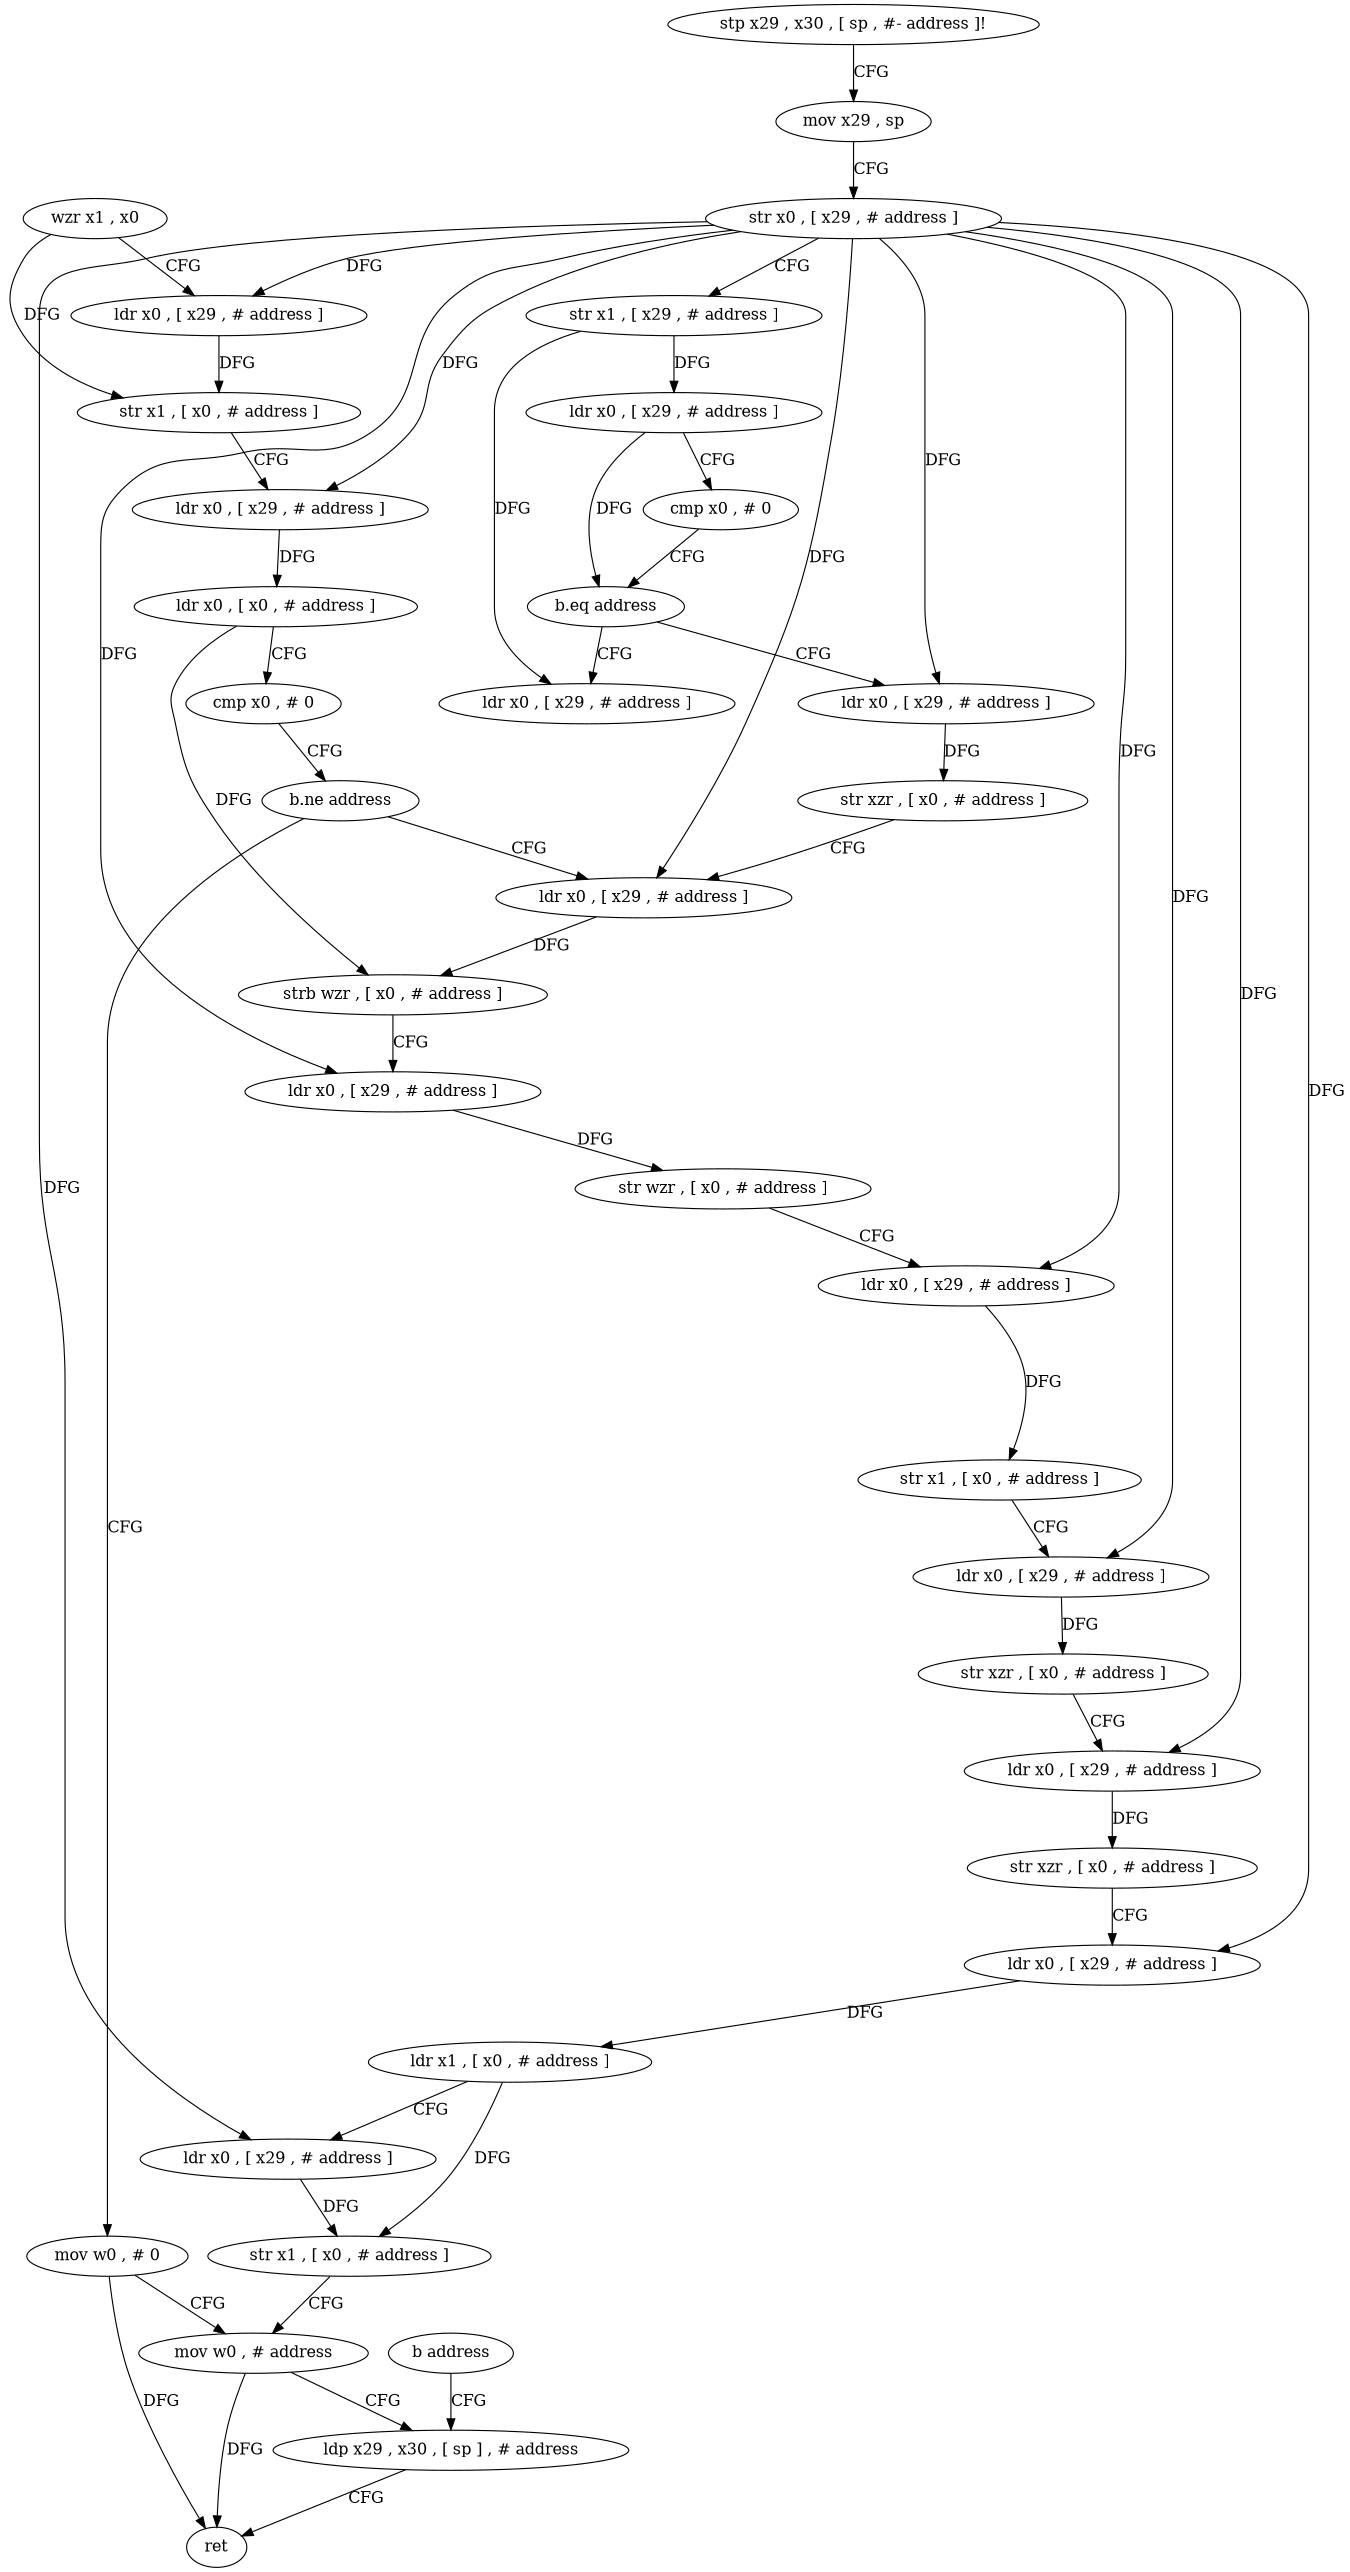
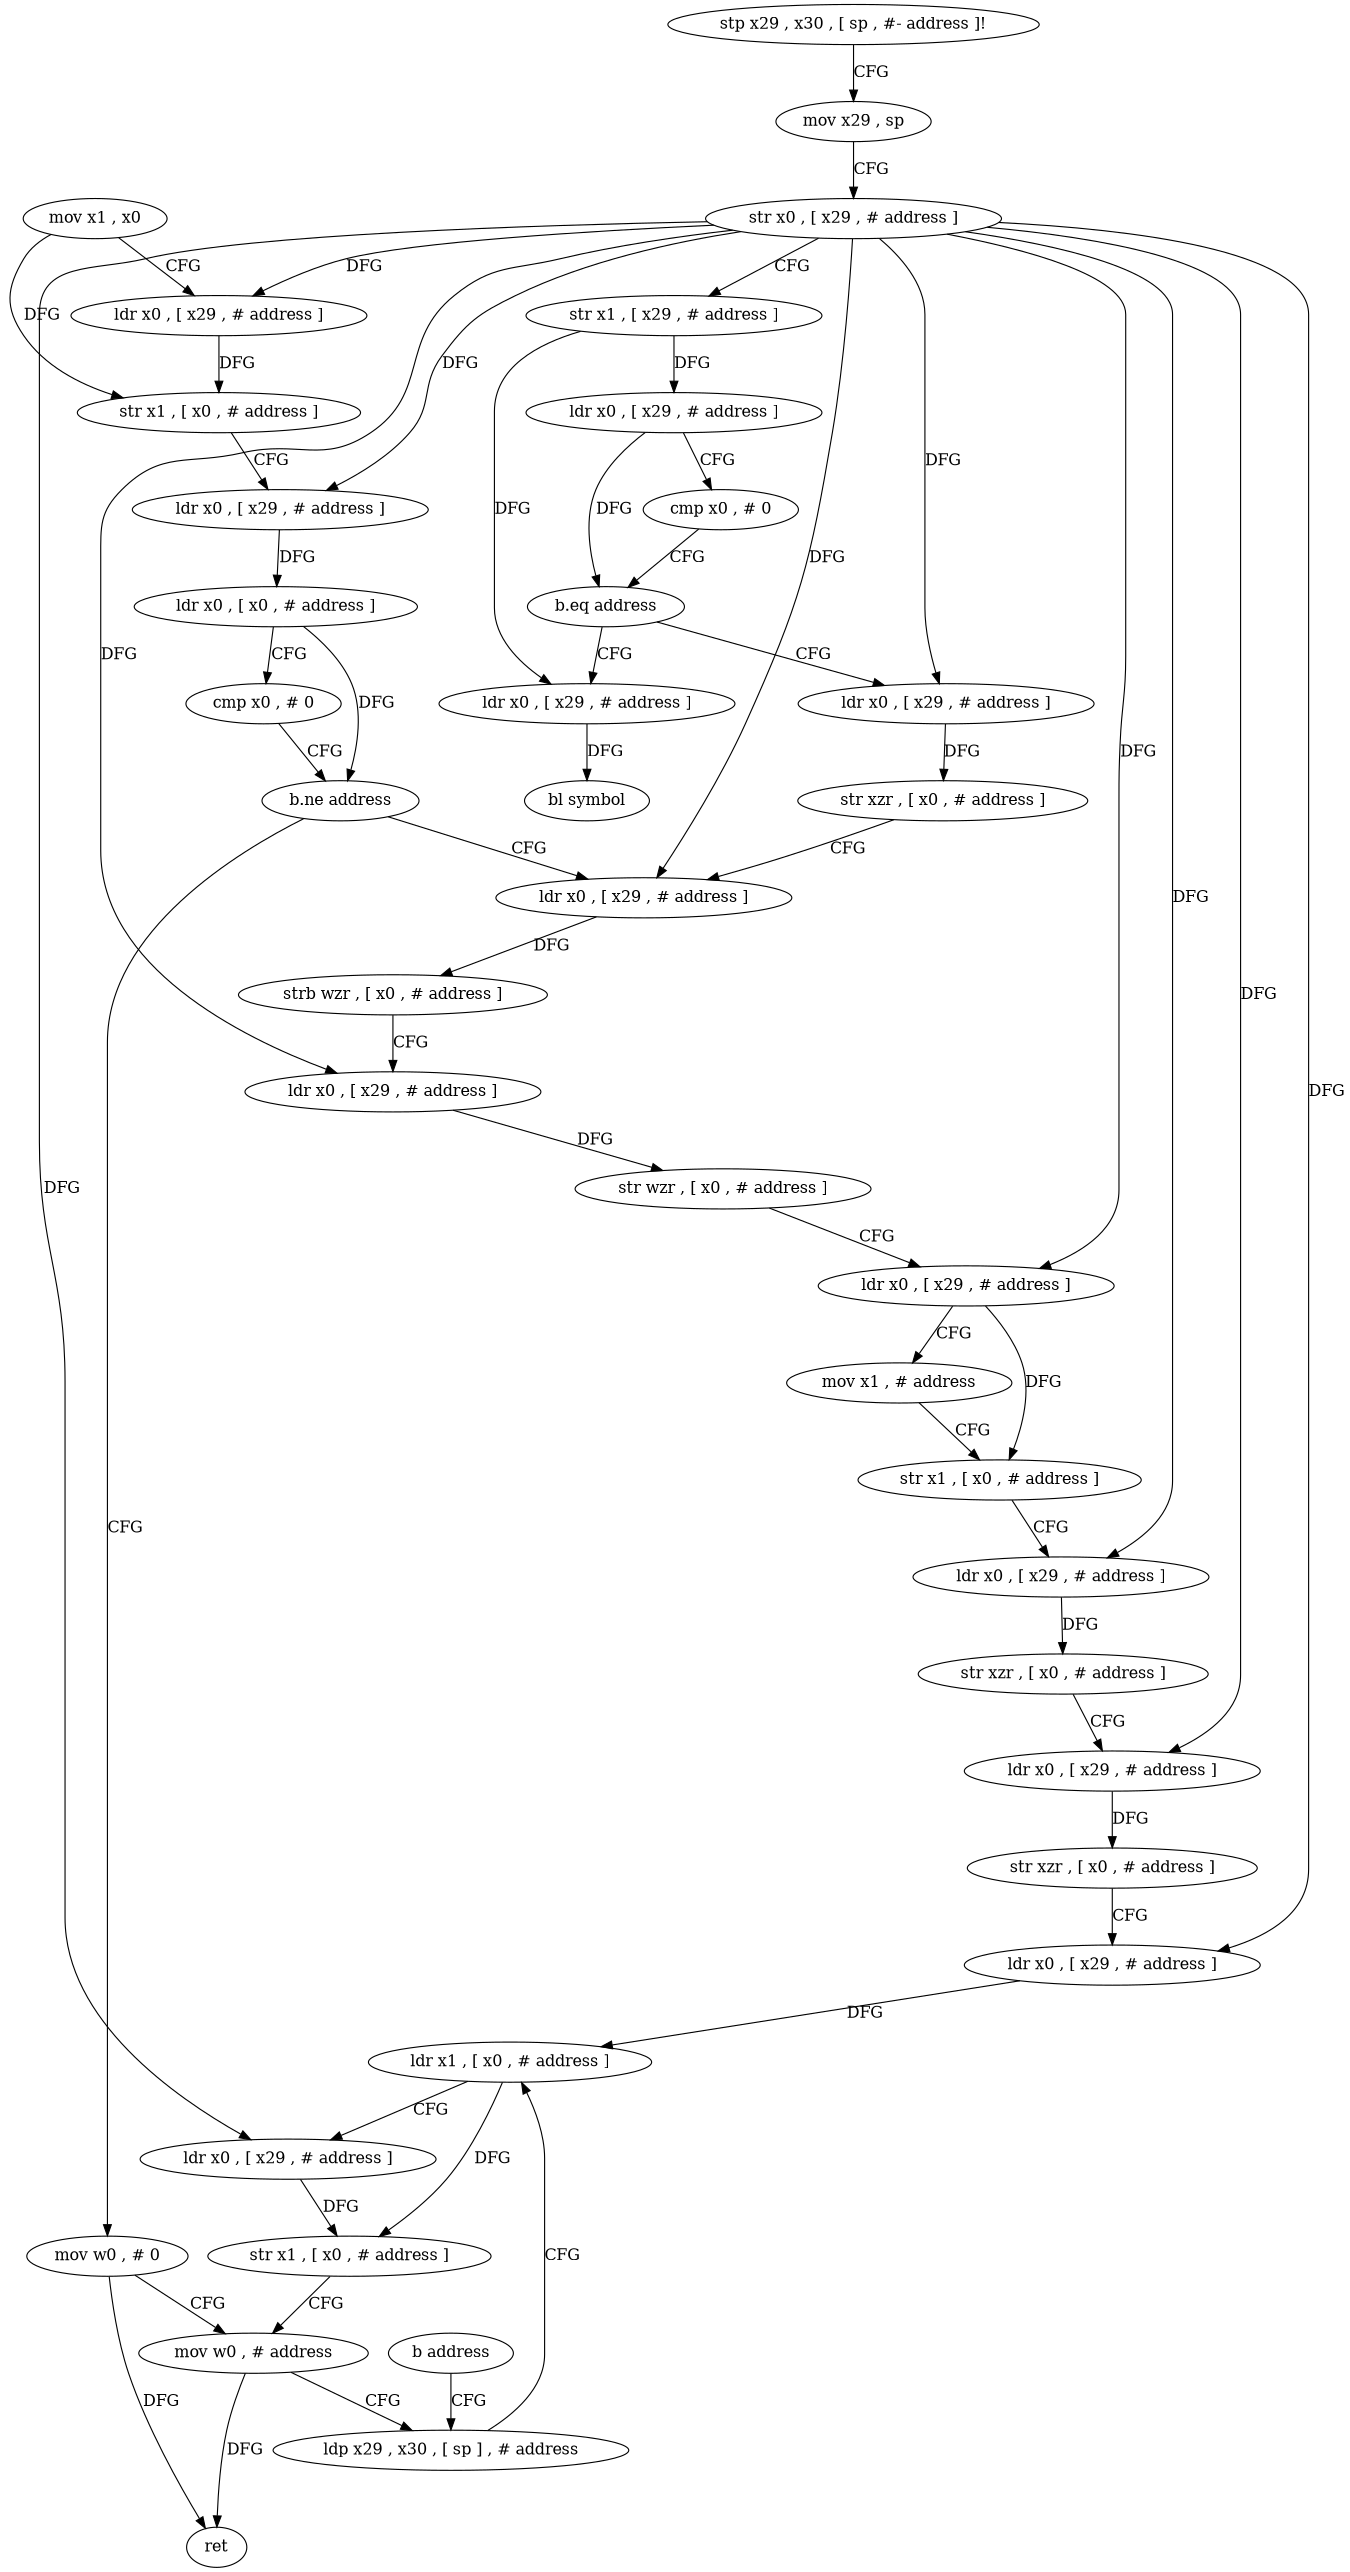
(95, 219) -> (95, 219)
none -> (587, 801)
(208, 810) -> (354, 689)
none -> (899, 1383)
(329, 2501) -> (545, 2271)
